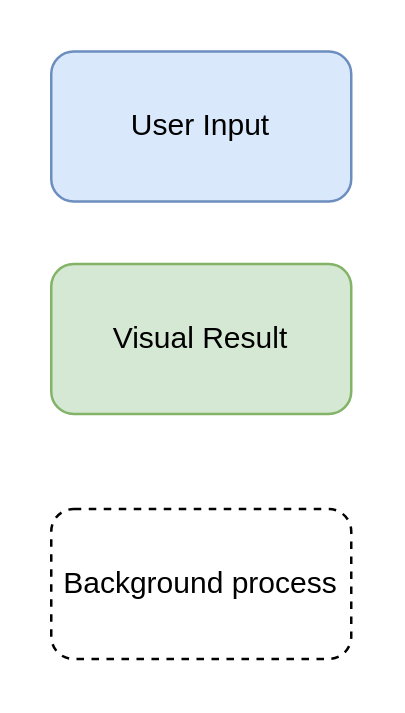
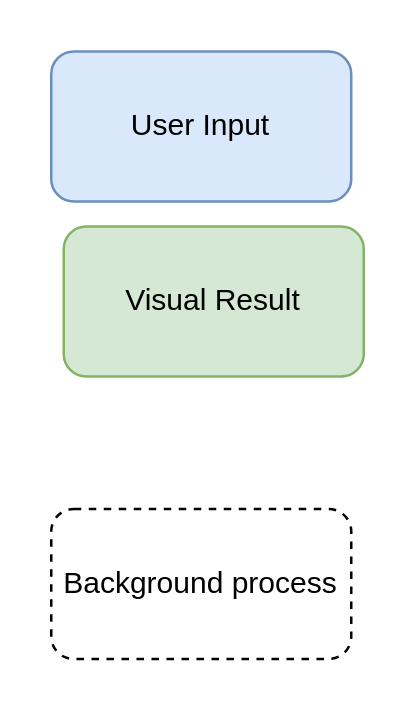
(201, 339) -> (214, 301)
